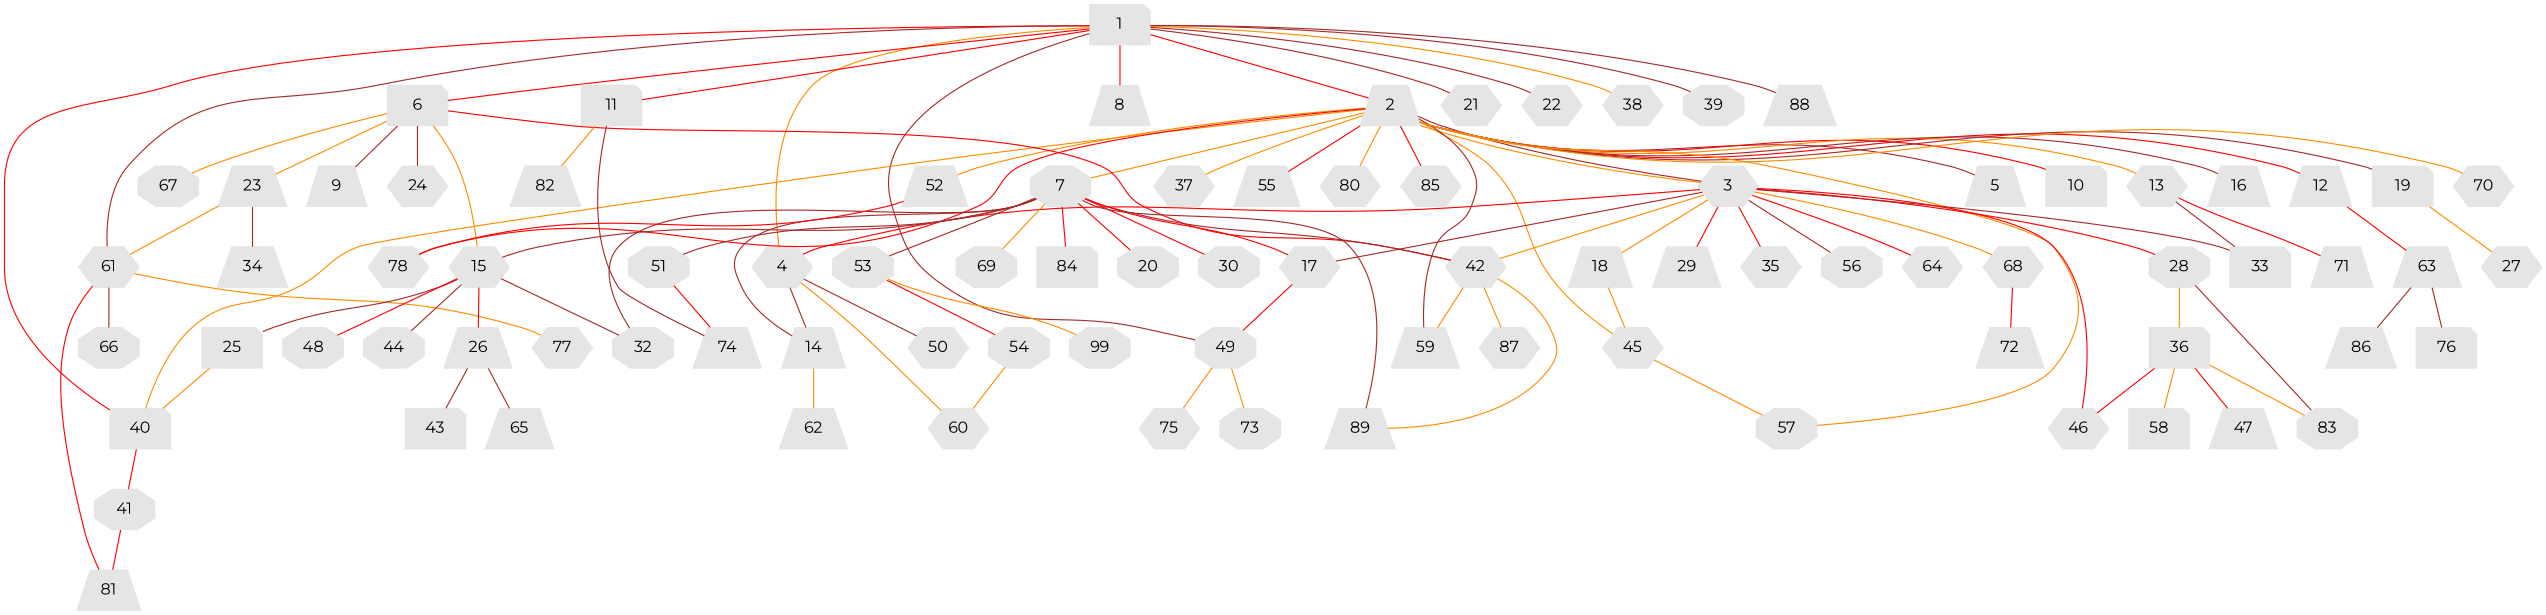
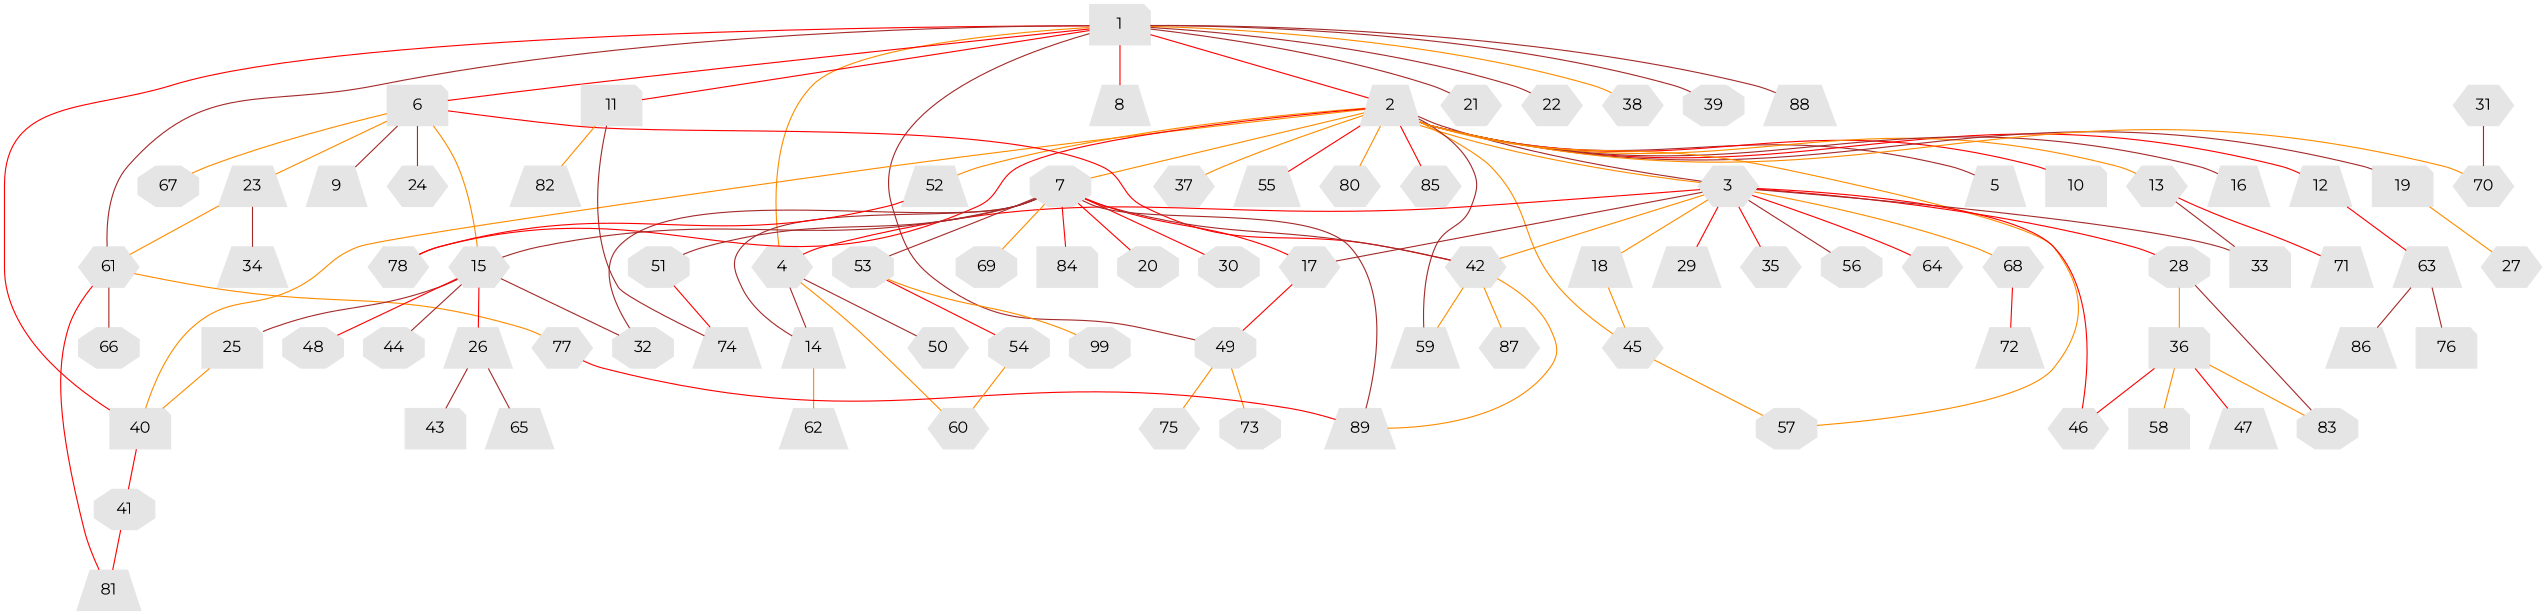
none -> (2483, 105)
none -> (958, 397)
